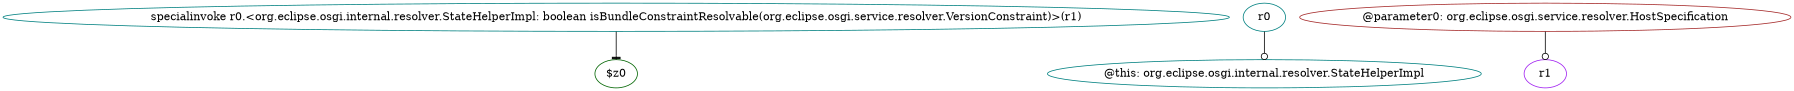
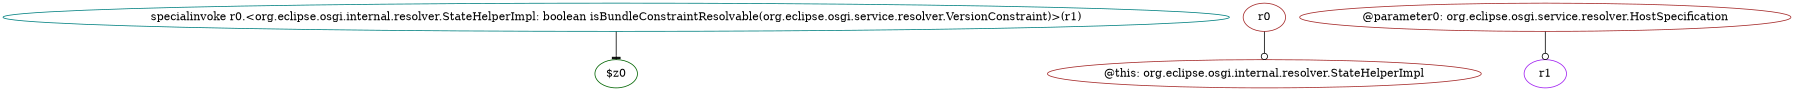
(1264, 17) -> (1264, 17)
(1264, 74) -> (1264, 74)
